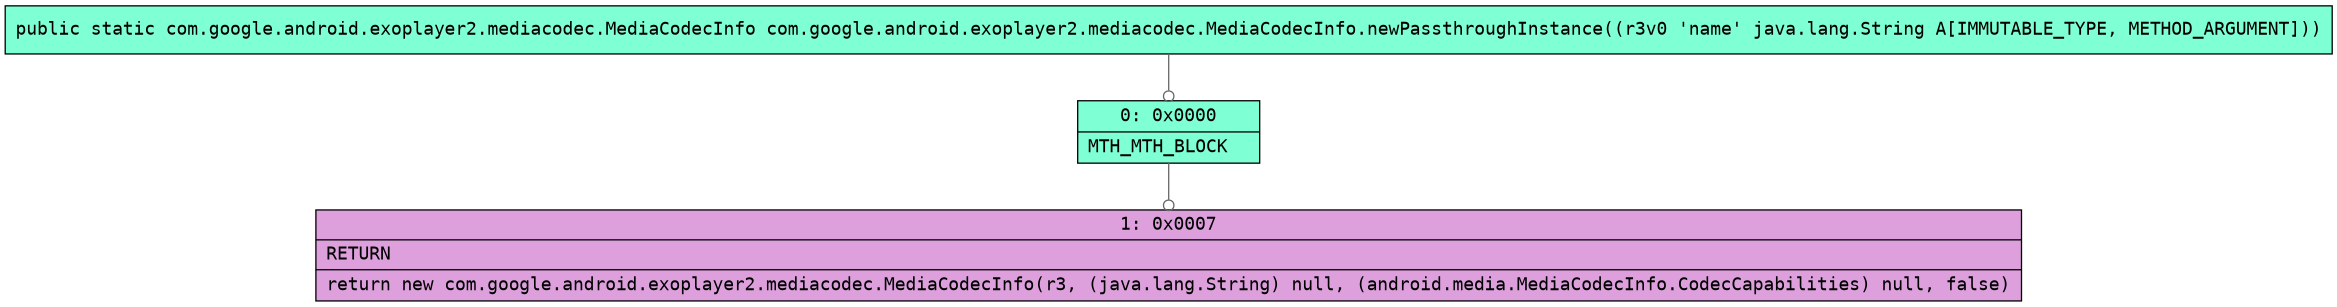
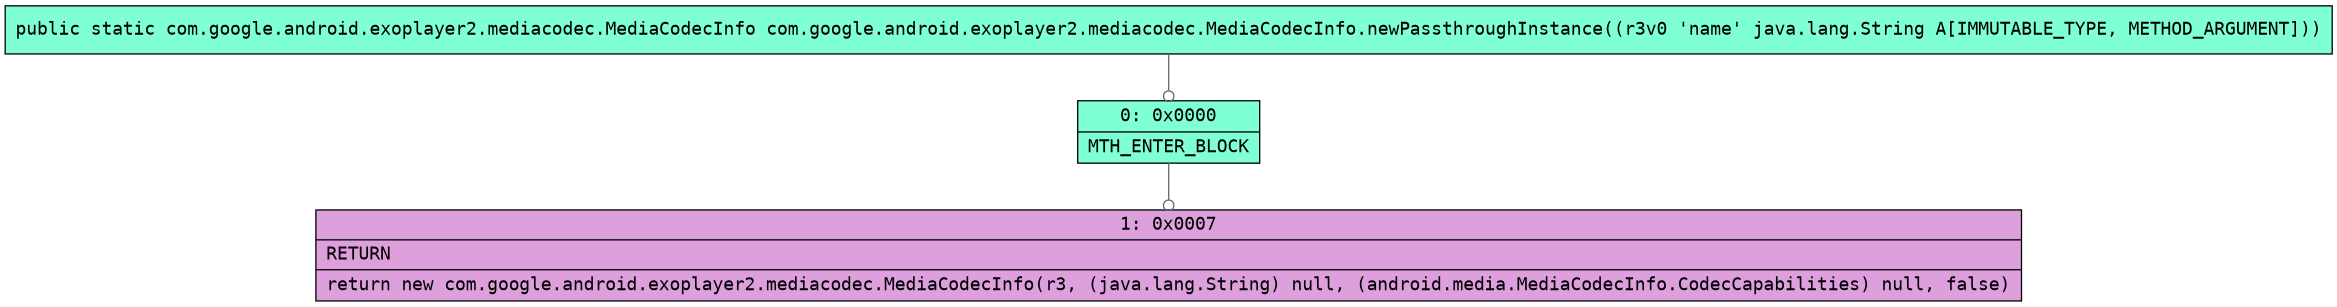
(1158, 147) -> (1169, 147)
